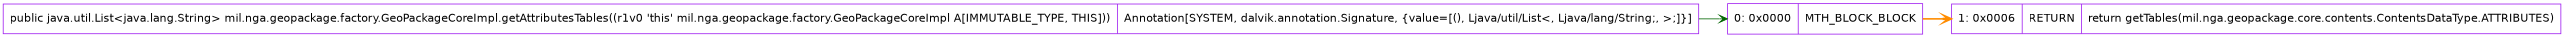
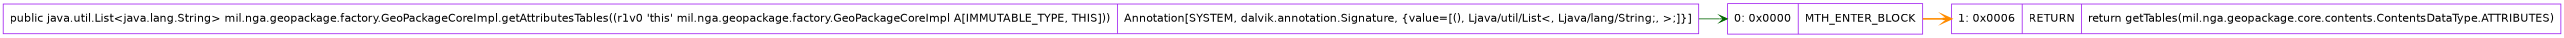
(1860, 18) -> (1860, 18)
